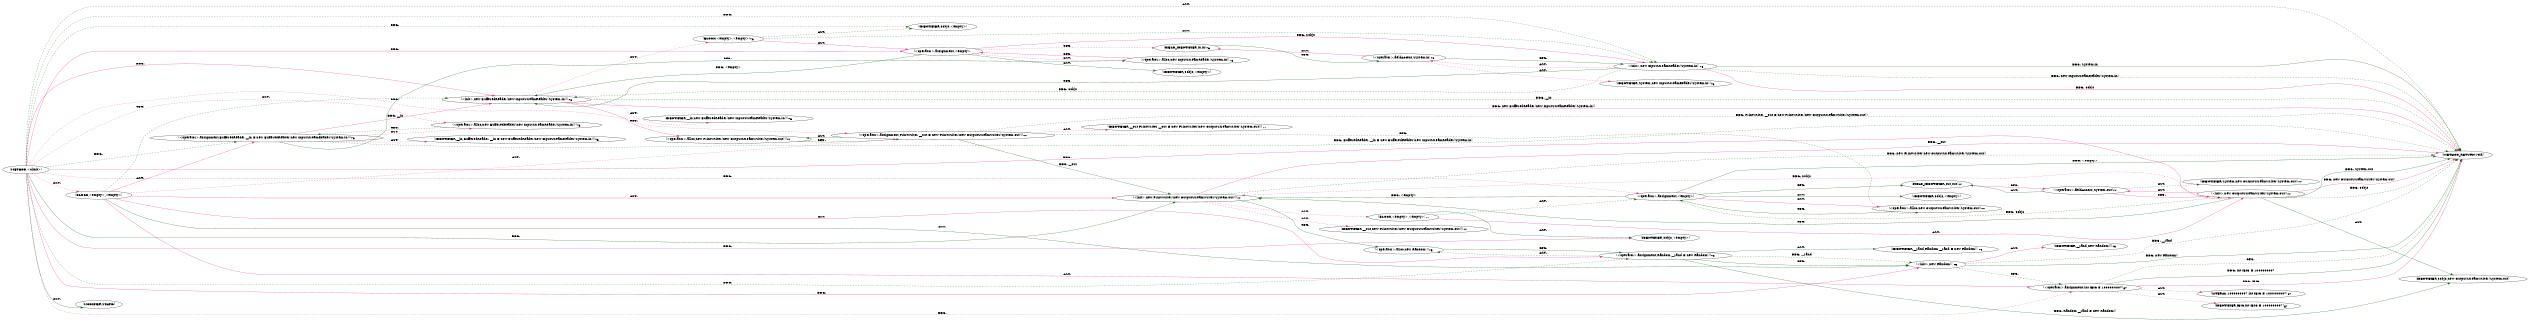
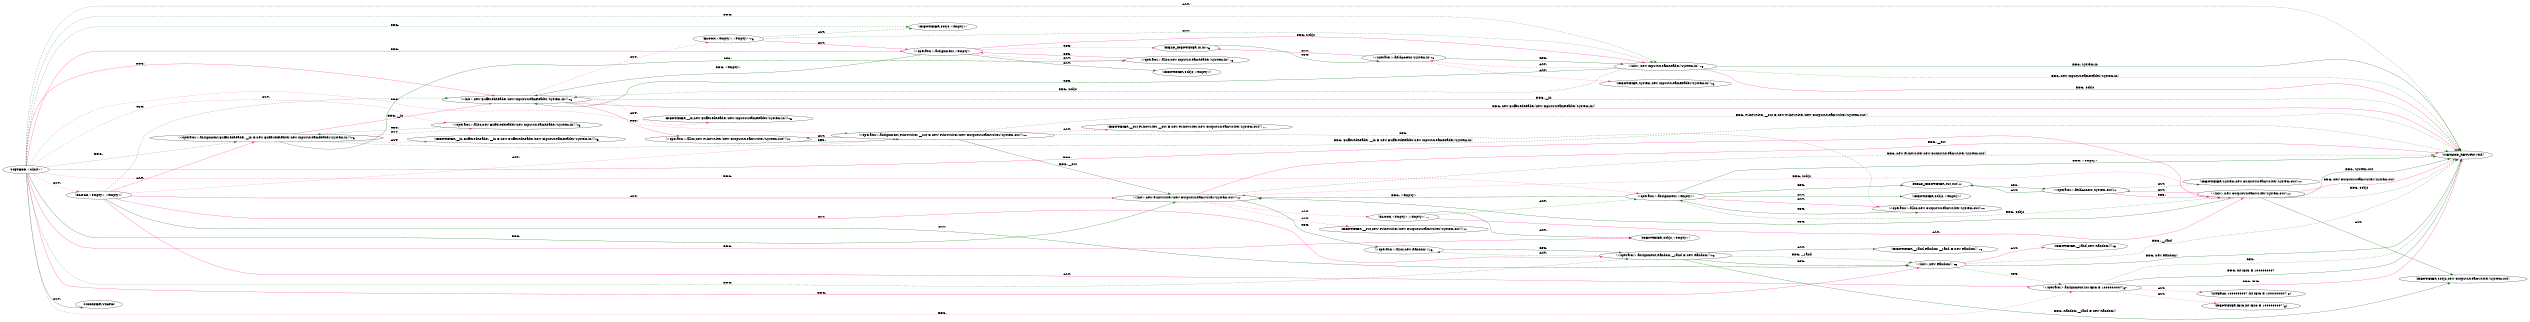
(2006, 187) -> (2006, 187)
